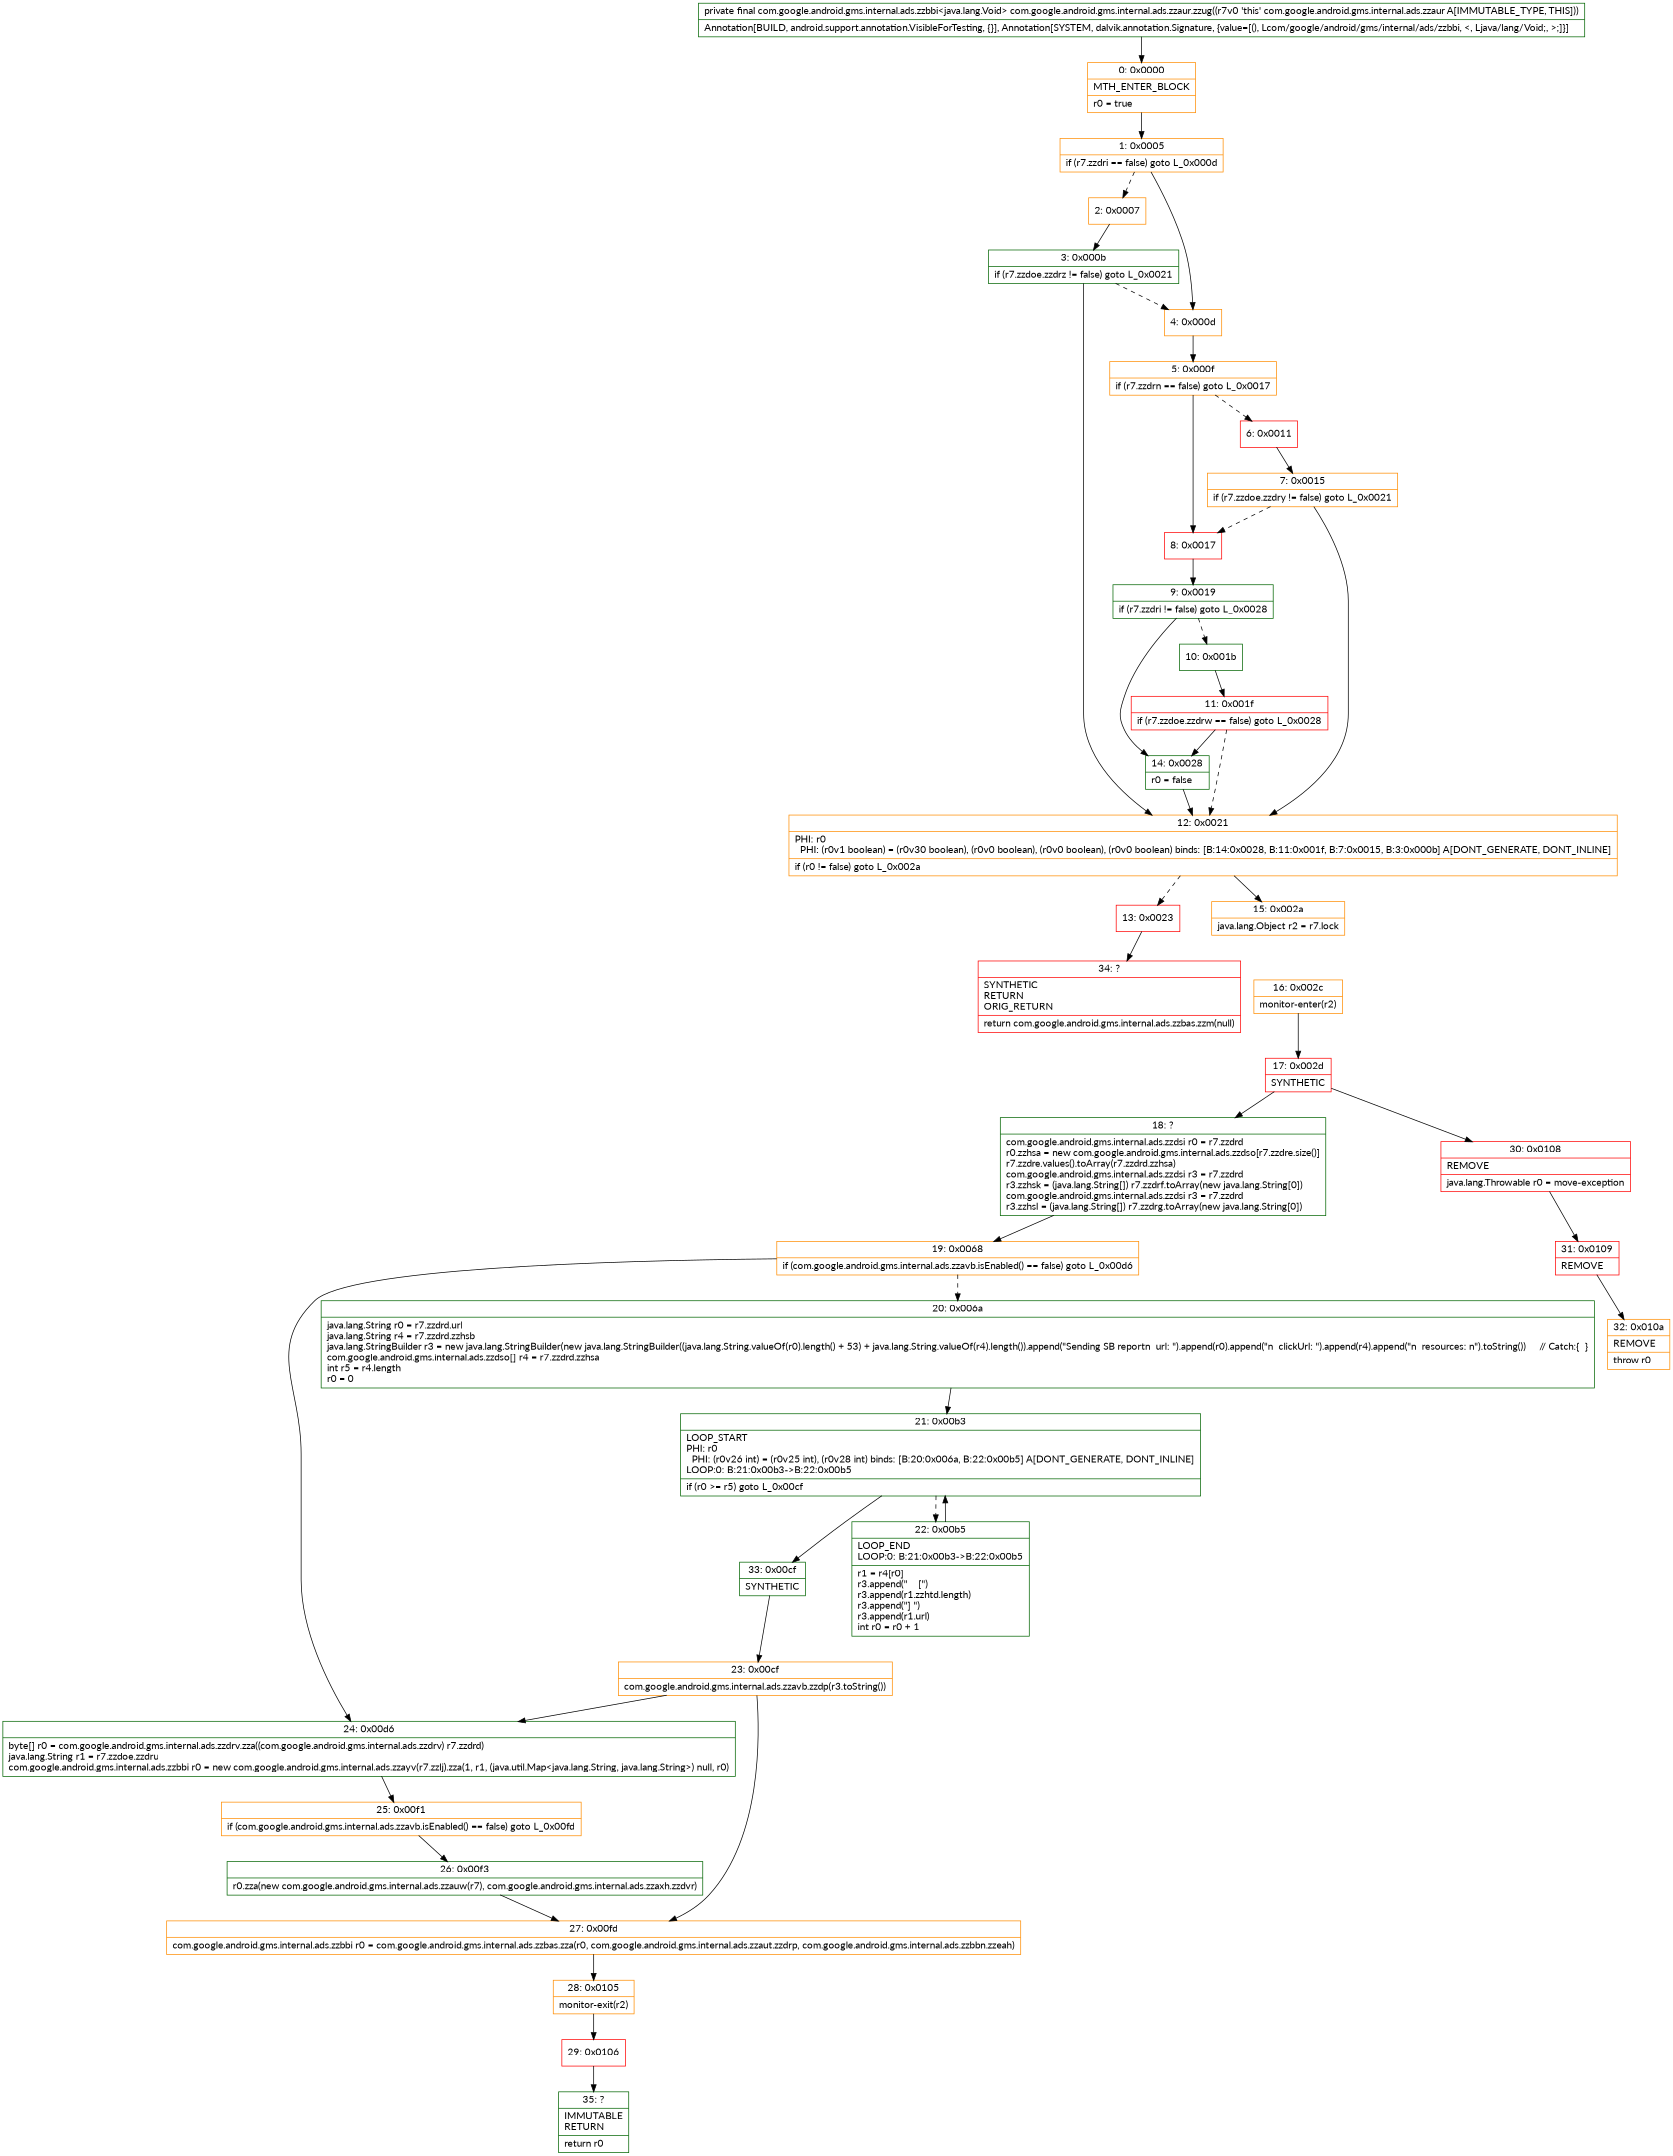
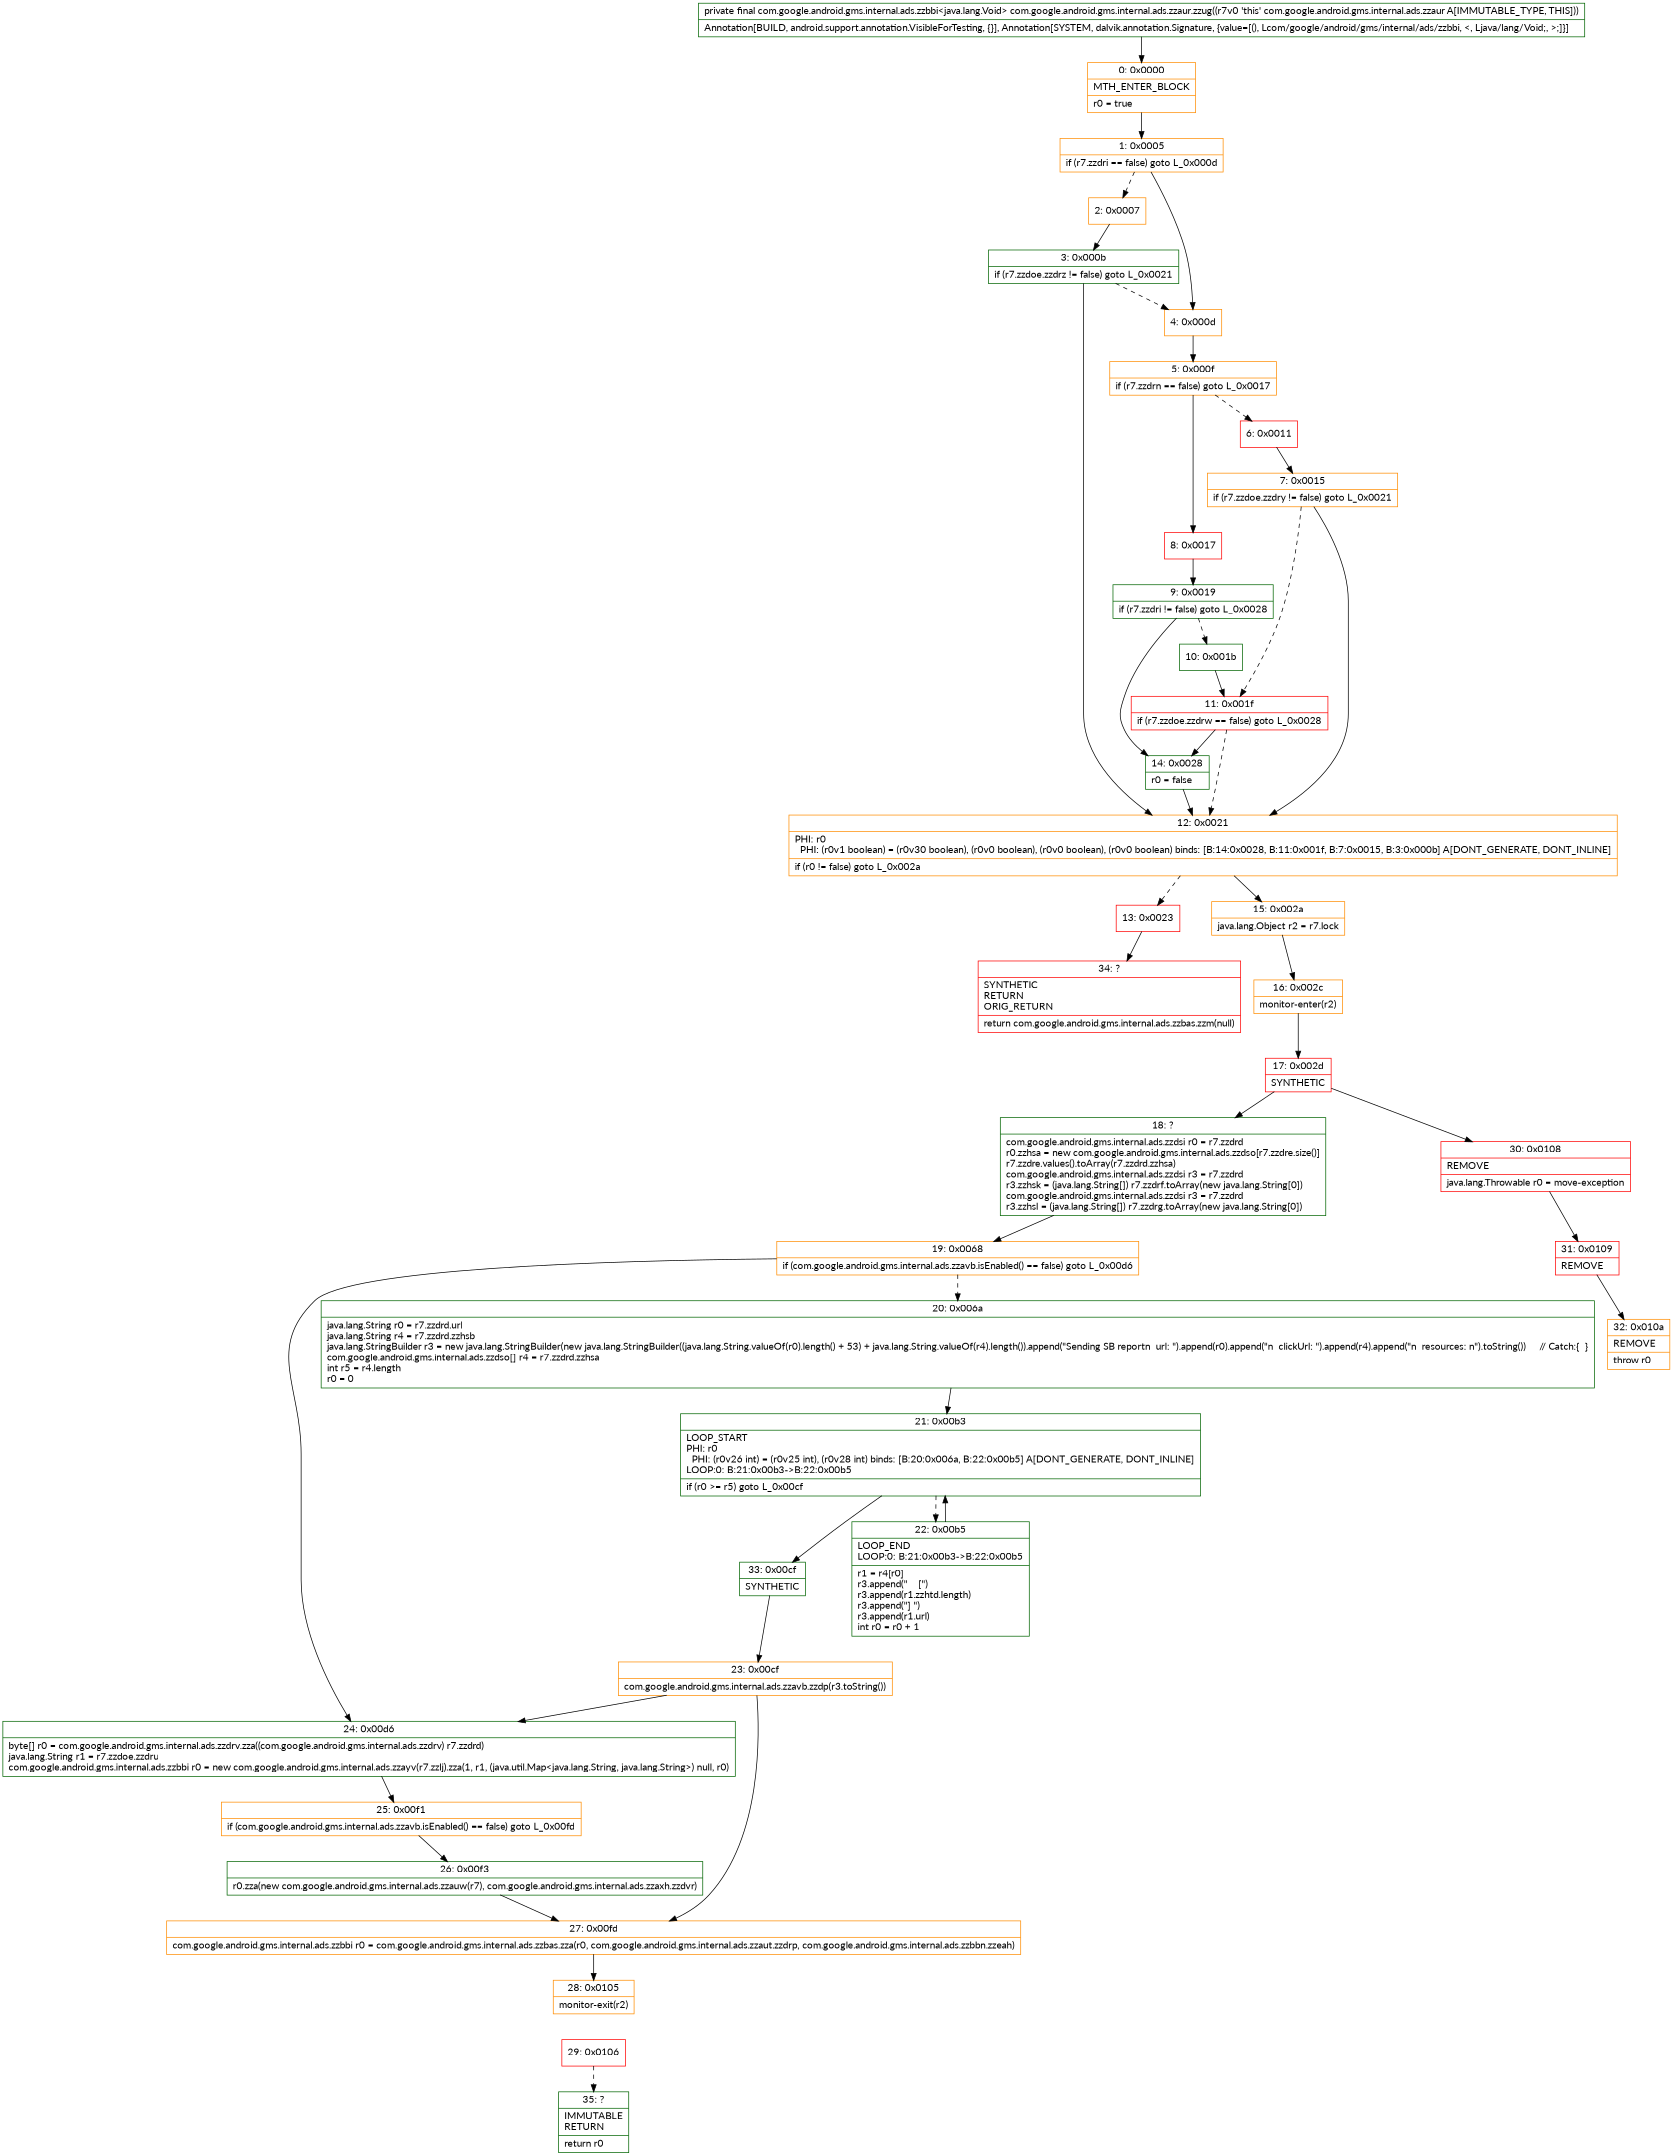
(1247, 518) -> (1285, 602)
none -> (1287, 954)
(594, 2023) -> none
(594, 2075) -> (594, 2075)
